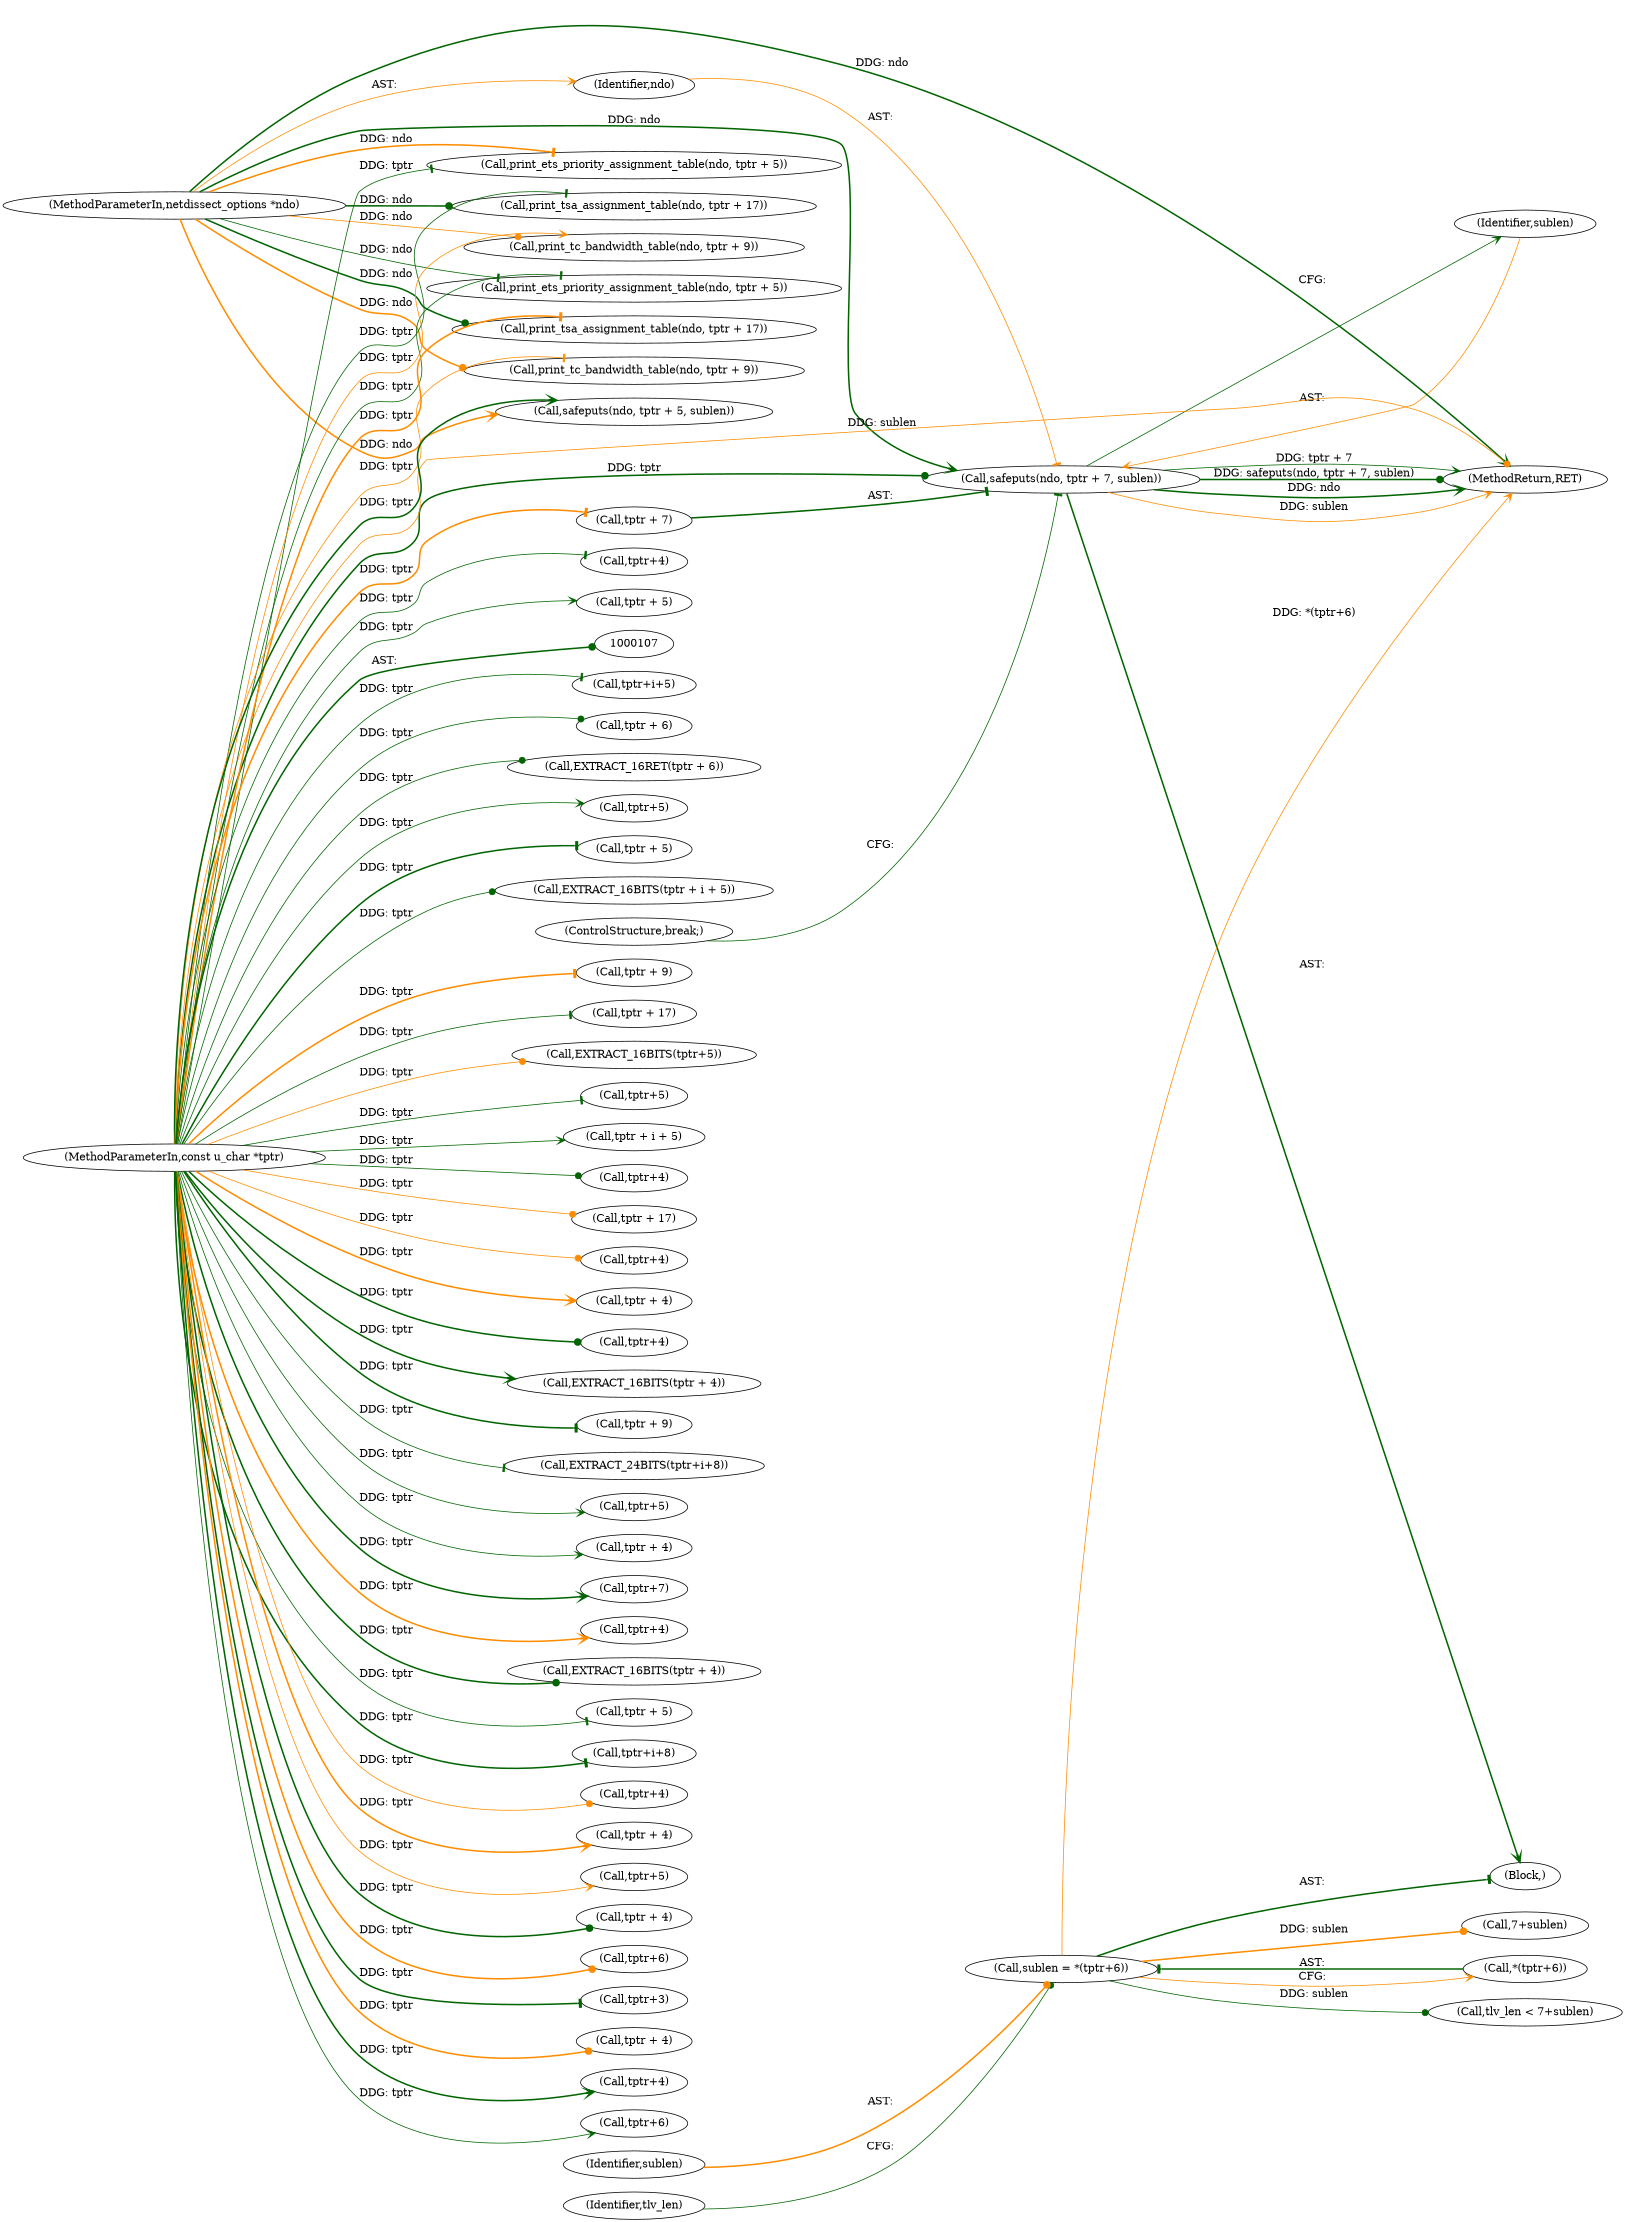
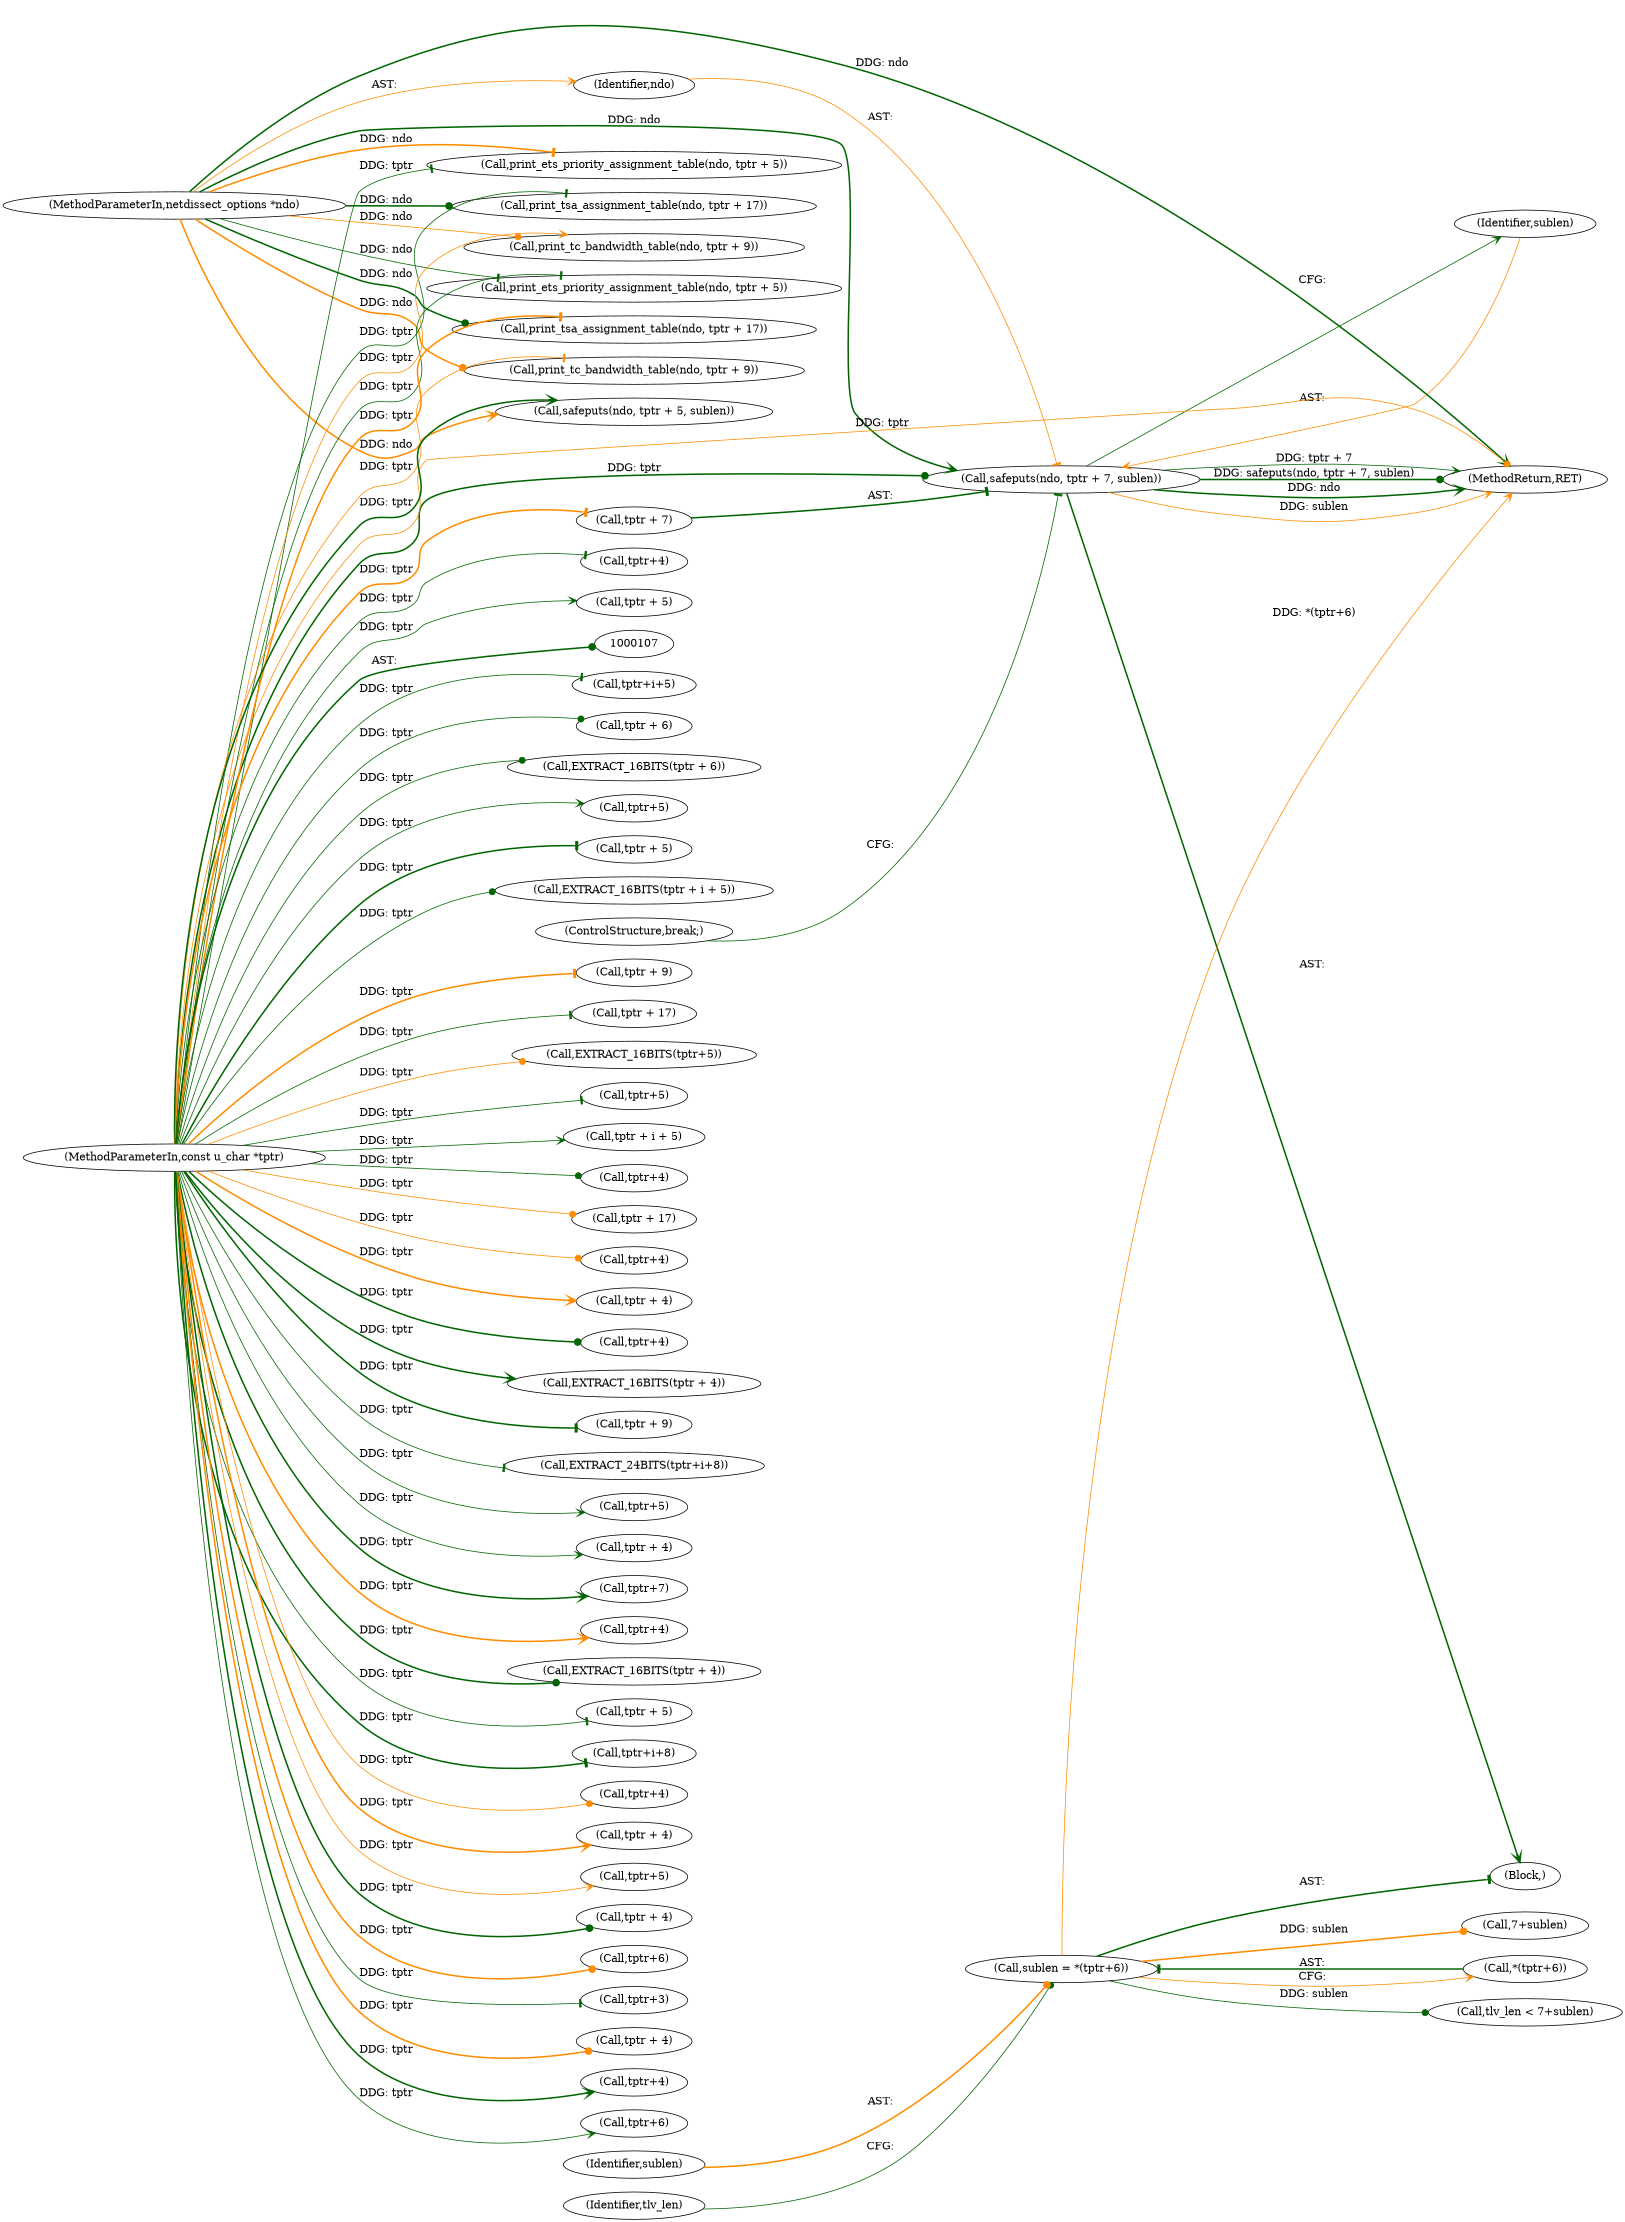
(882, 424) -> (882, 424)
(634, 767) -> (634, 767)
(252, 1722) -> (252, 1722)
